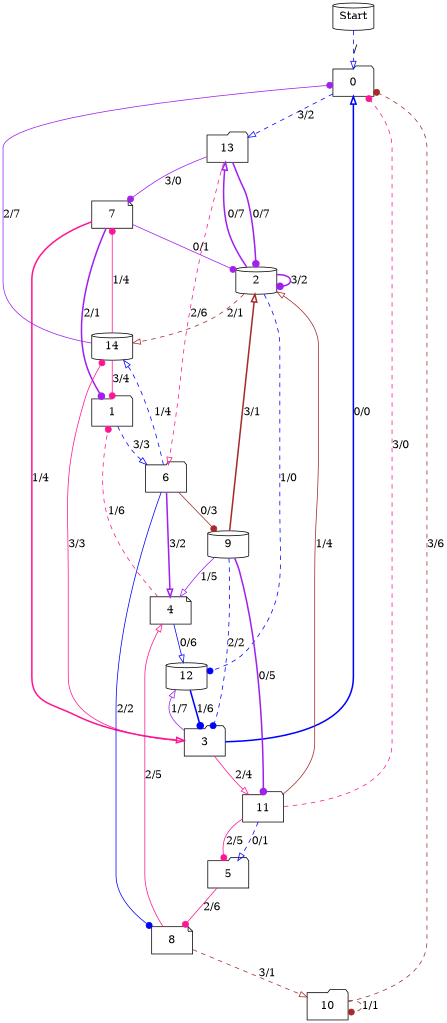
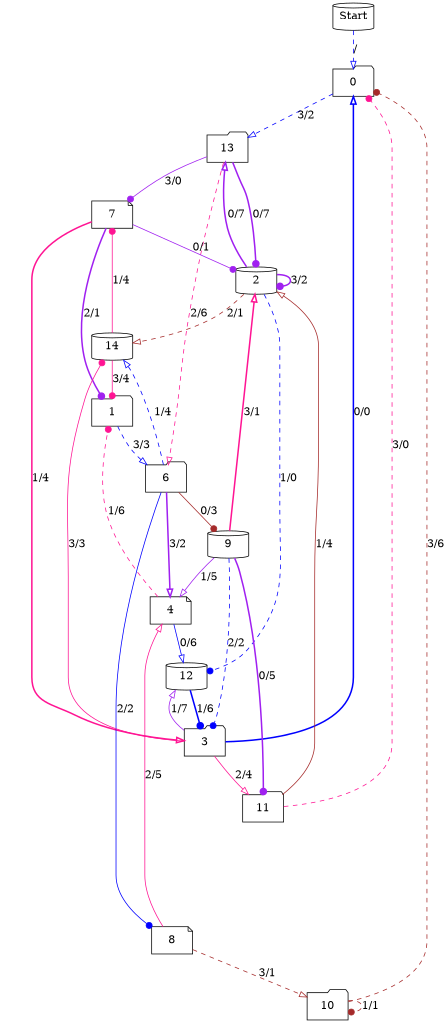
(38, 127) -> none
(242, 416) -> (242, 416)
(228, 874) -> none
